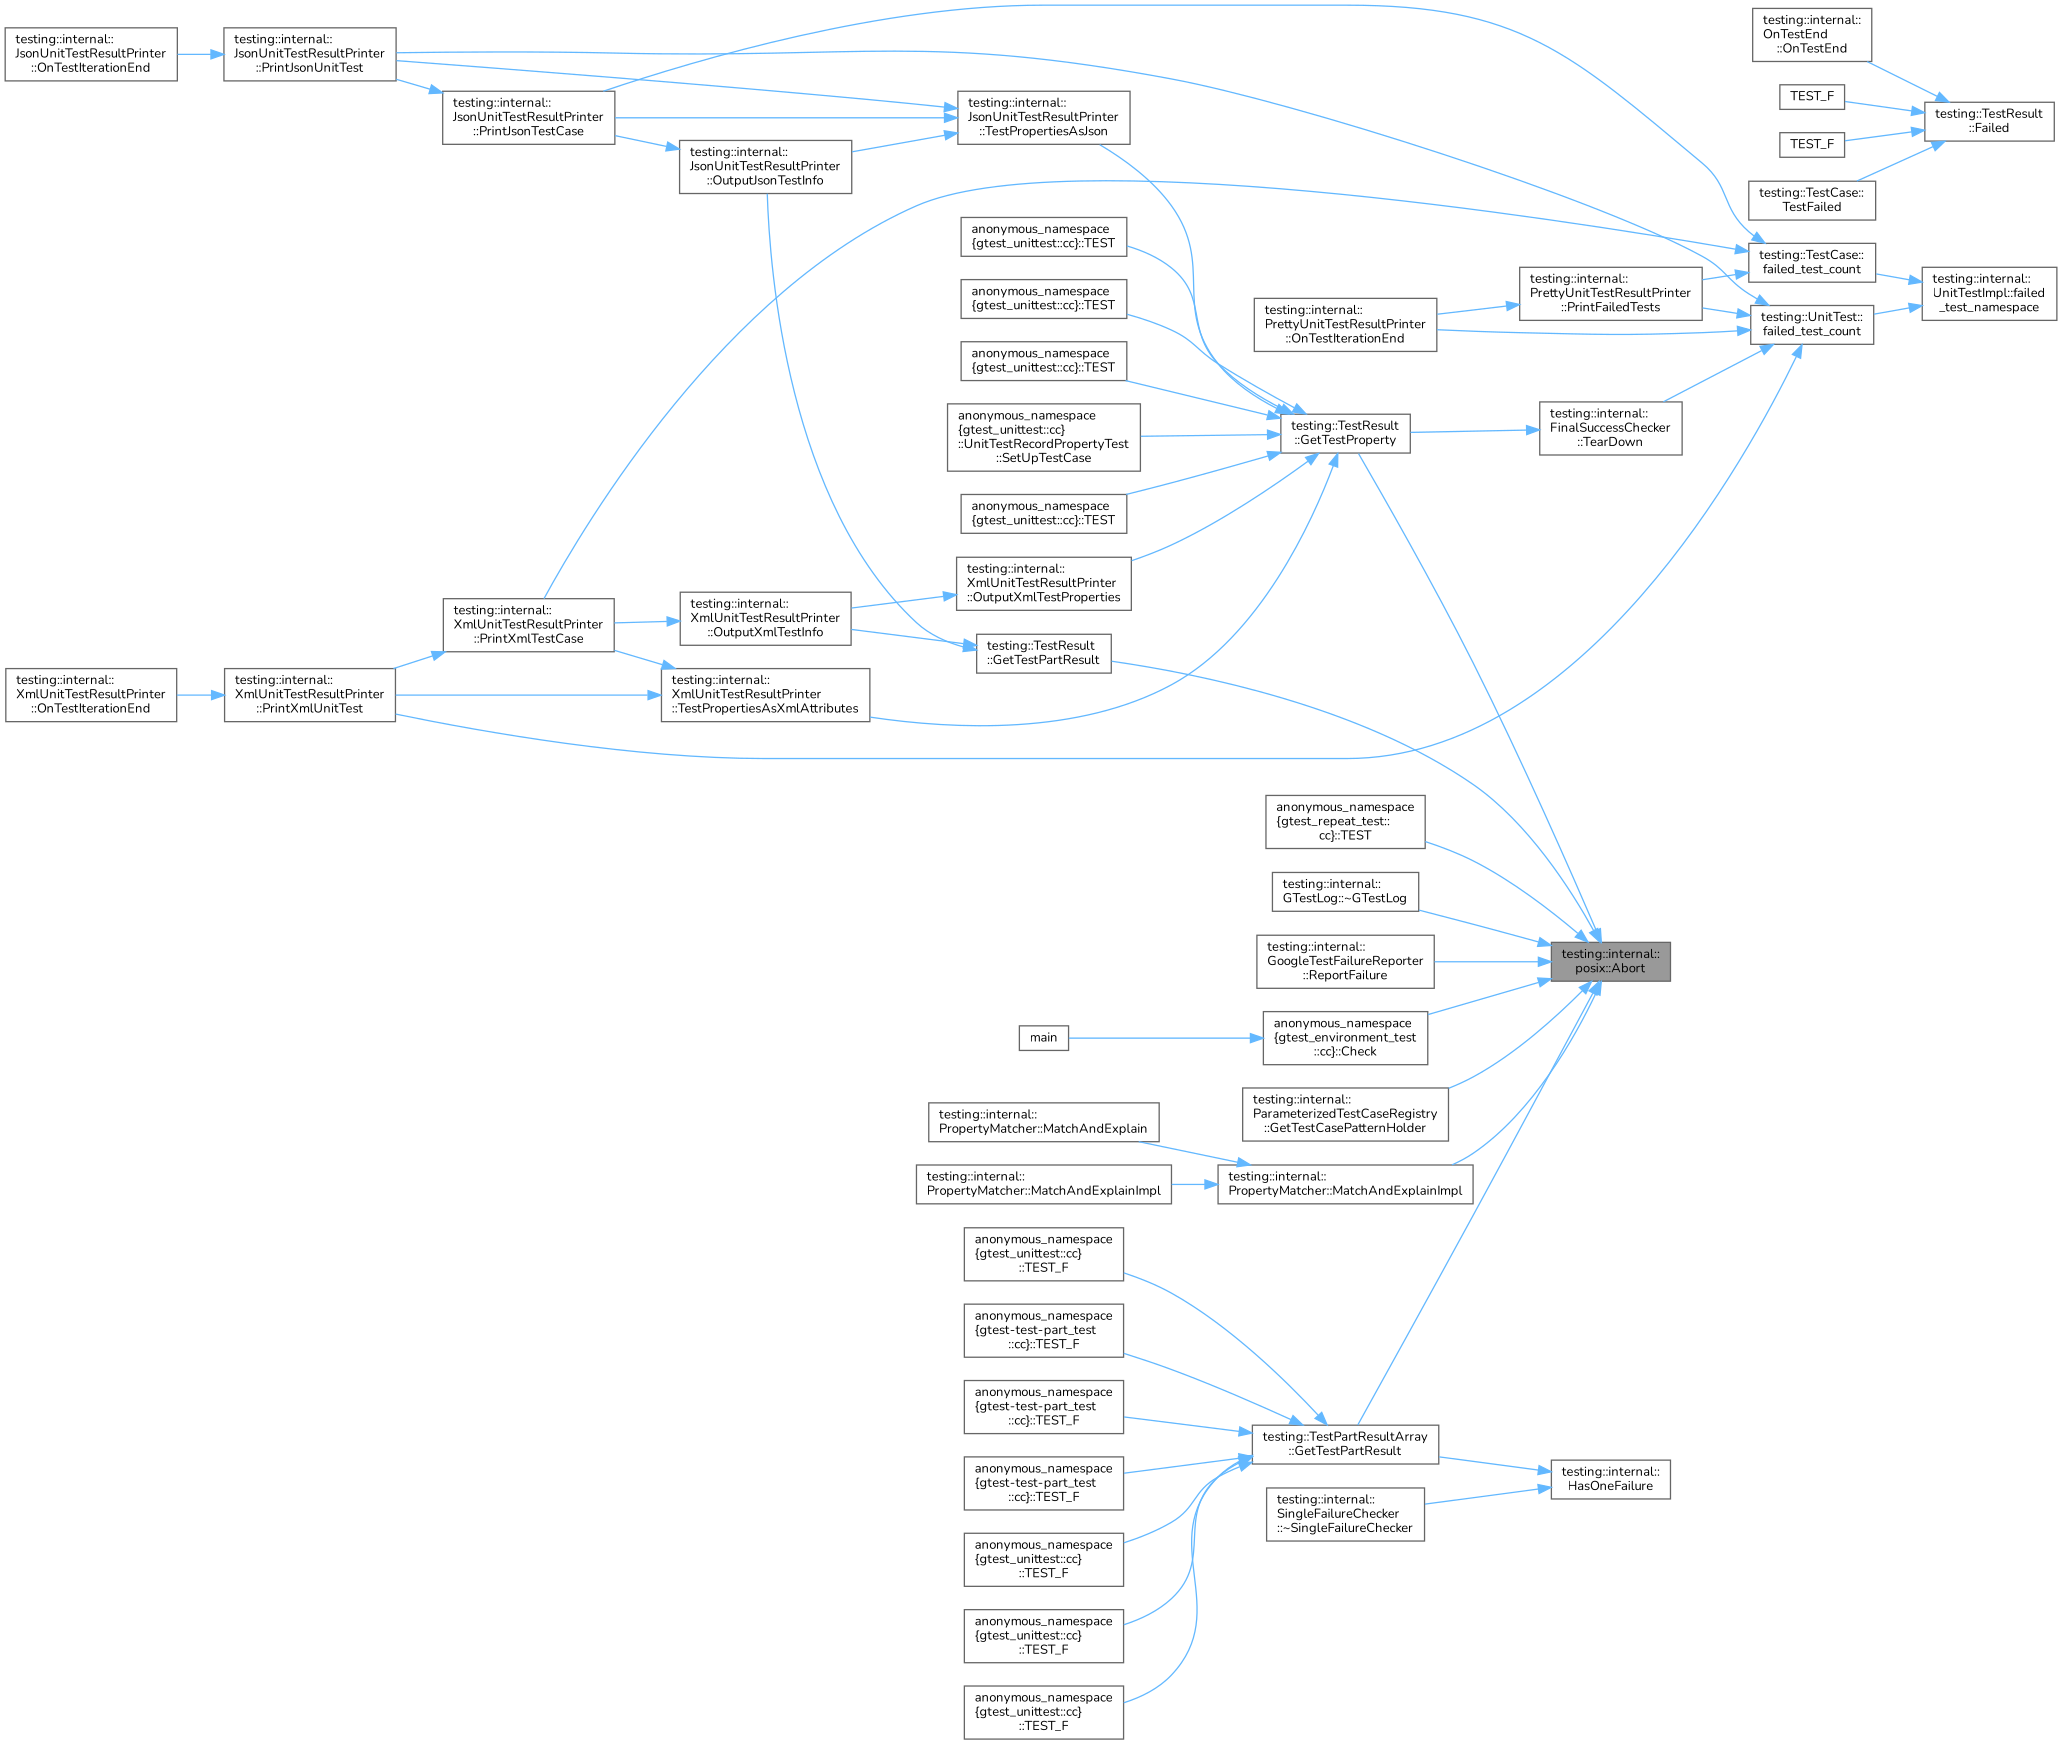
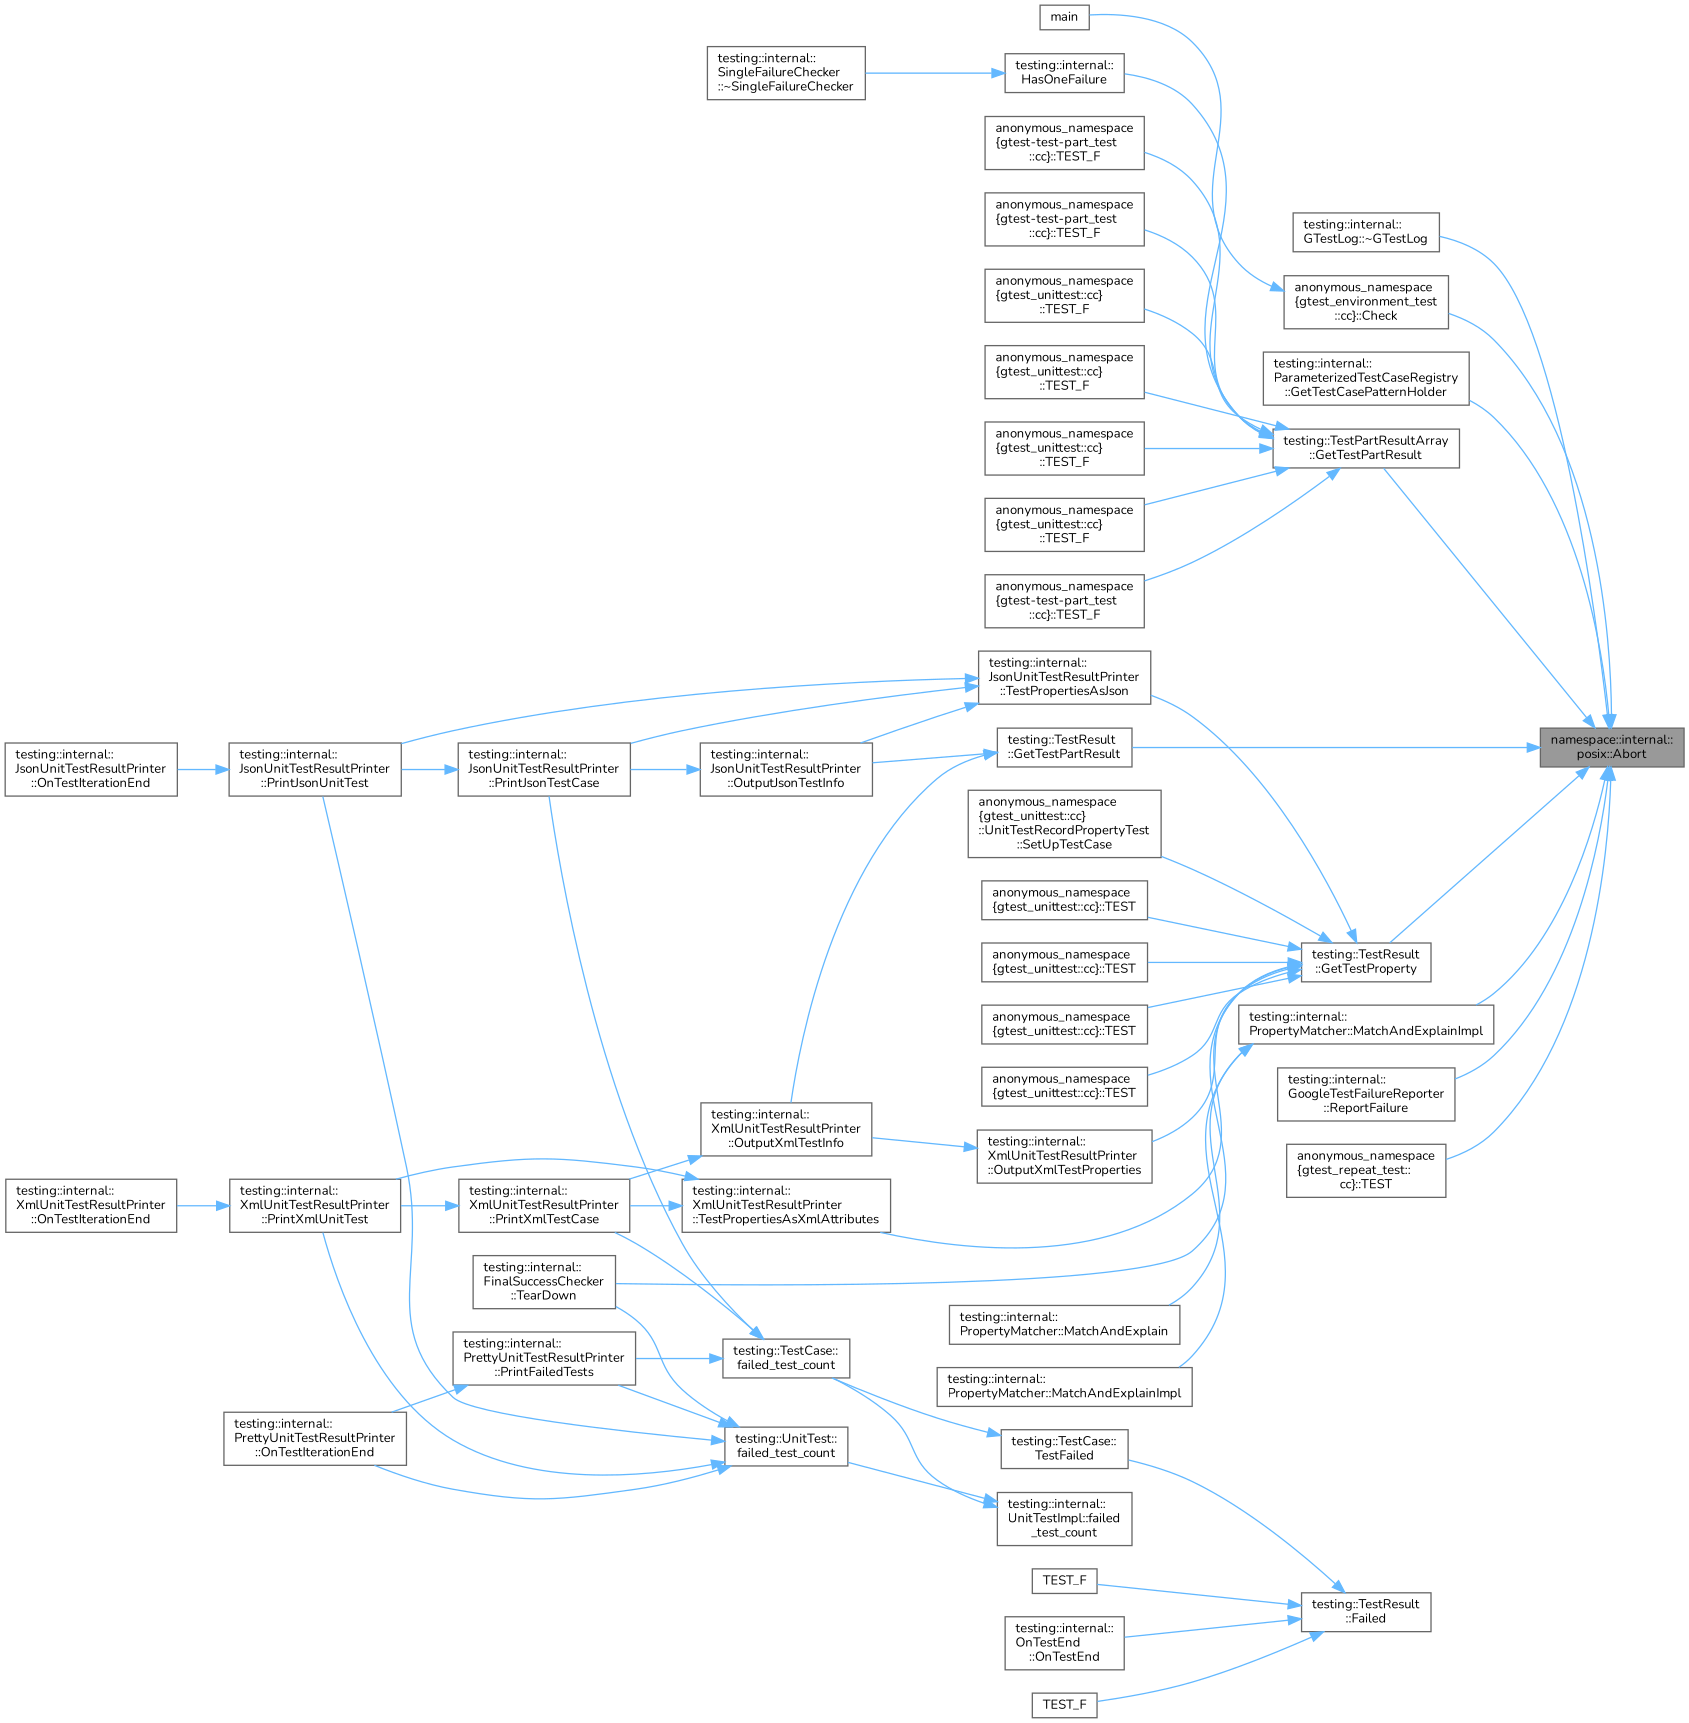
(1990, 294) -> (1065, 1519)
(1468, 431) -> (1072, 1275)
(1611, 962) -> (1612, 748)
none -> (909, 1408)
(1489, 1463) -> (1224, 216)
